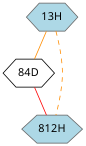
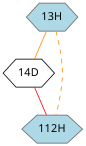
(29, 73) -> (29, 73)
(52, 129) -> (52, 129)
